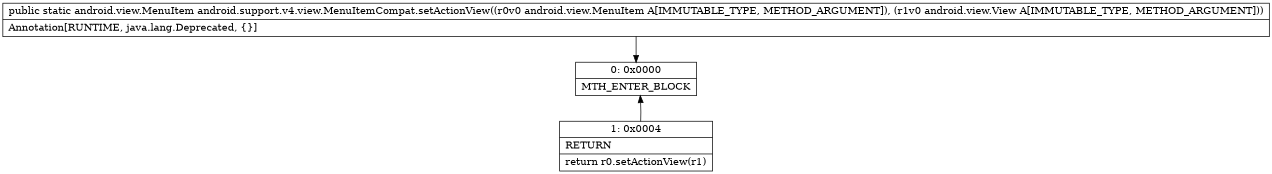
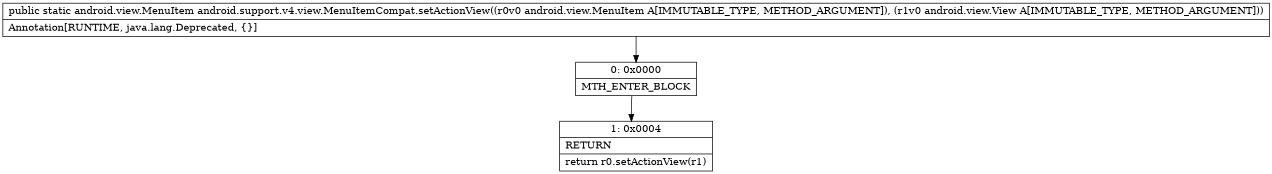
(641, 112) -> (631, 105)
